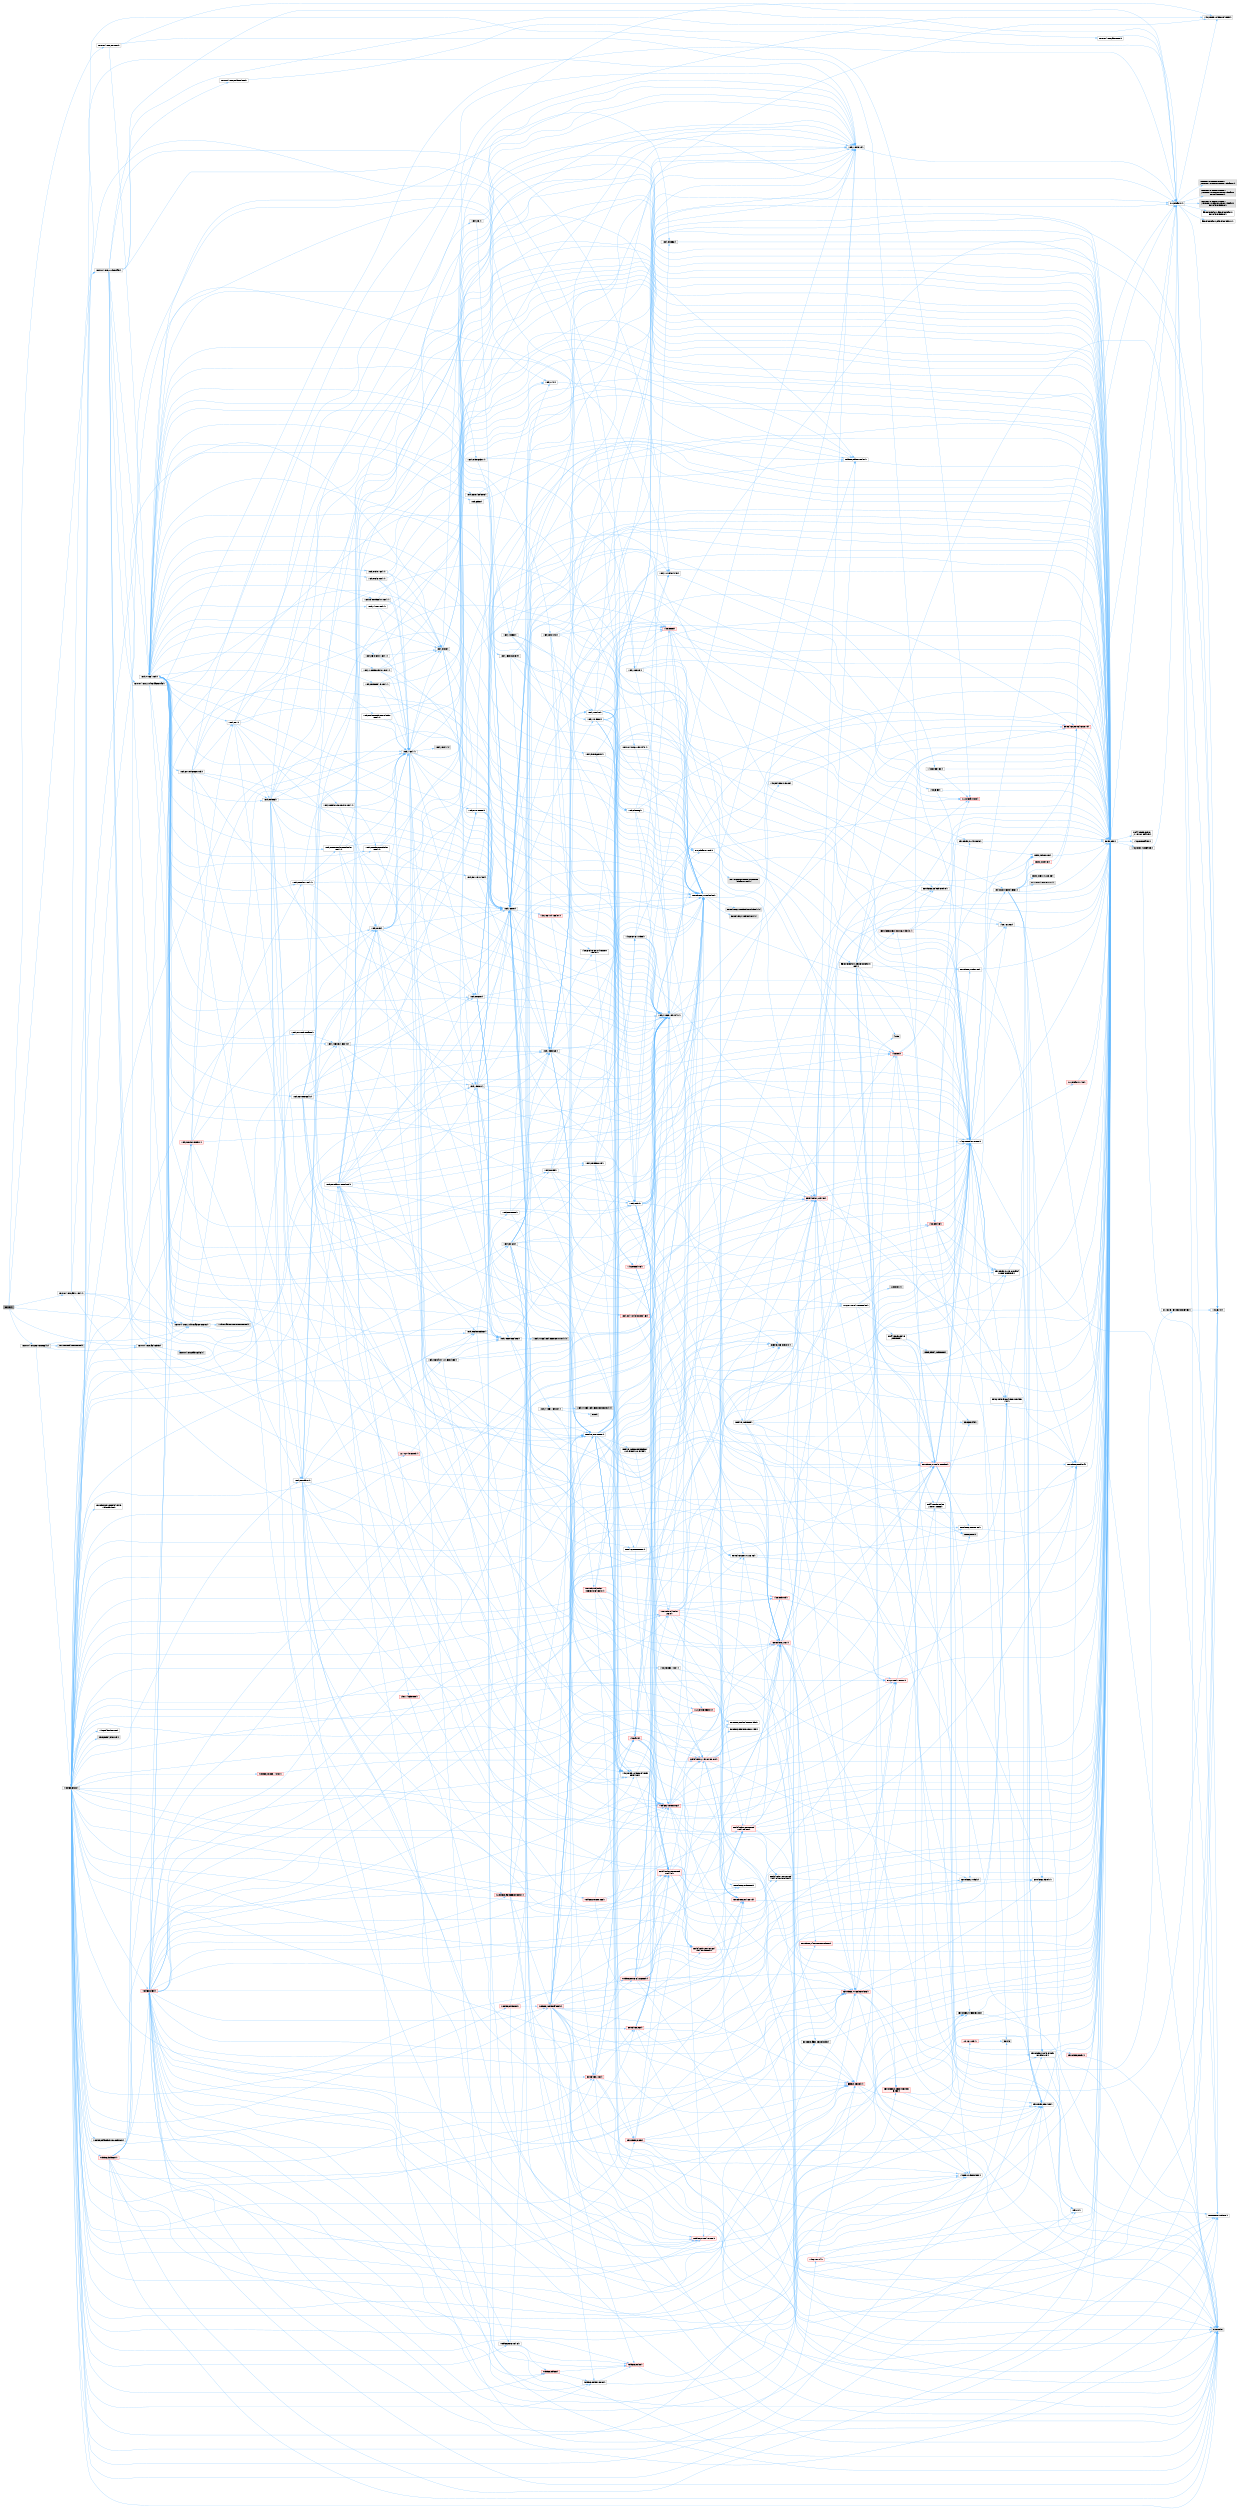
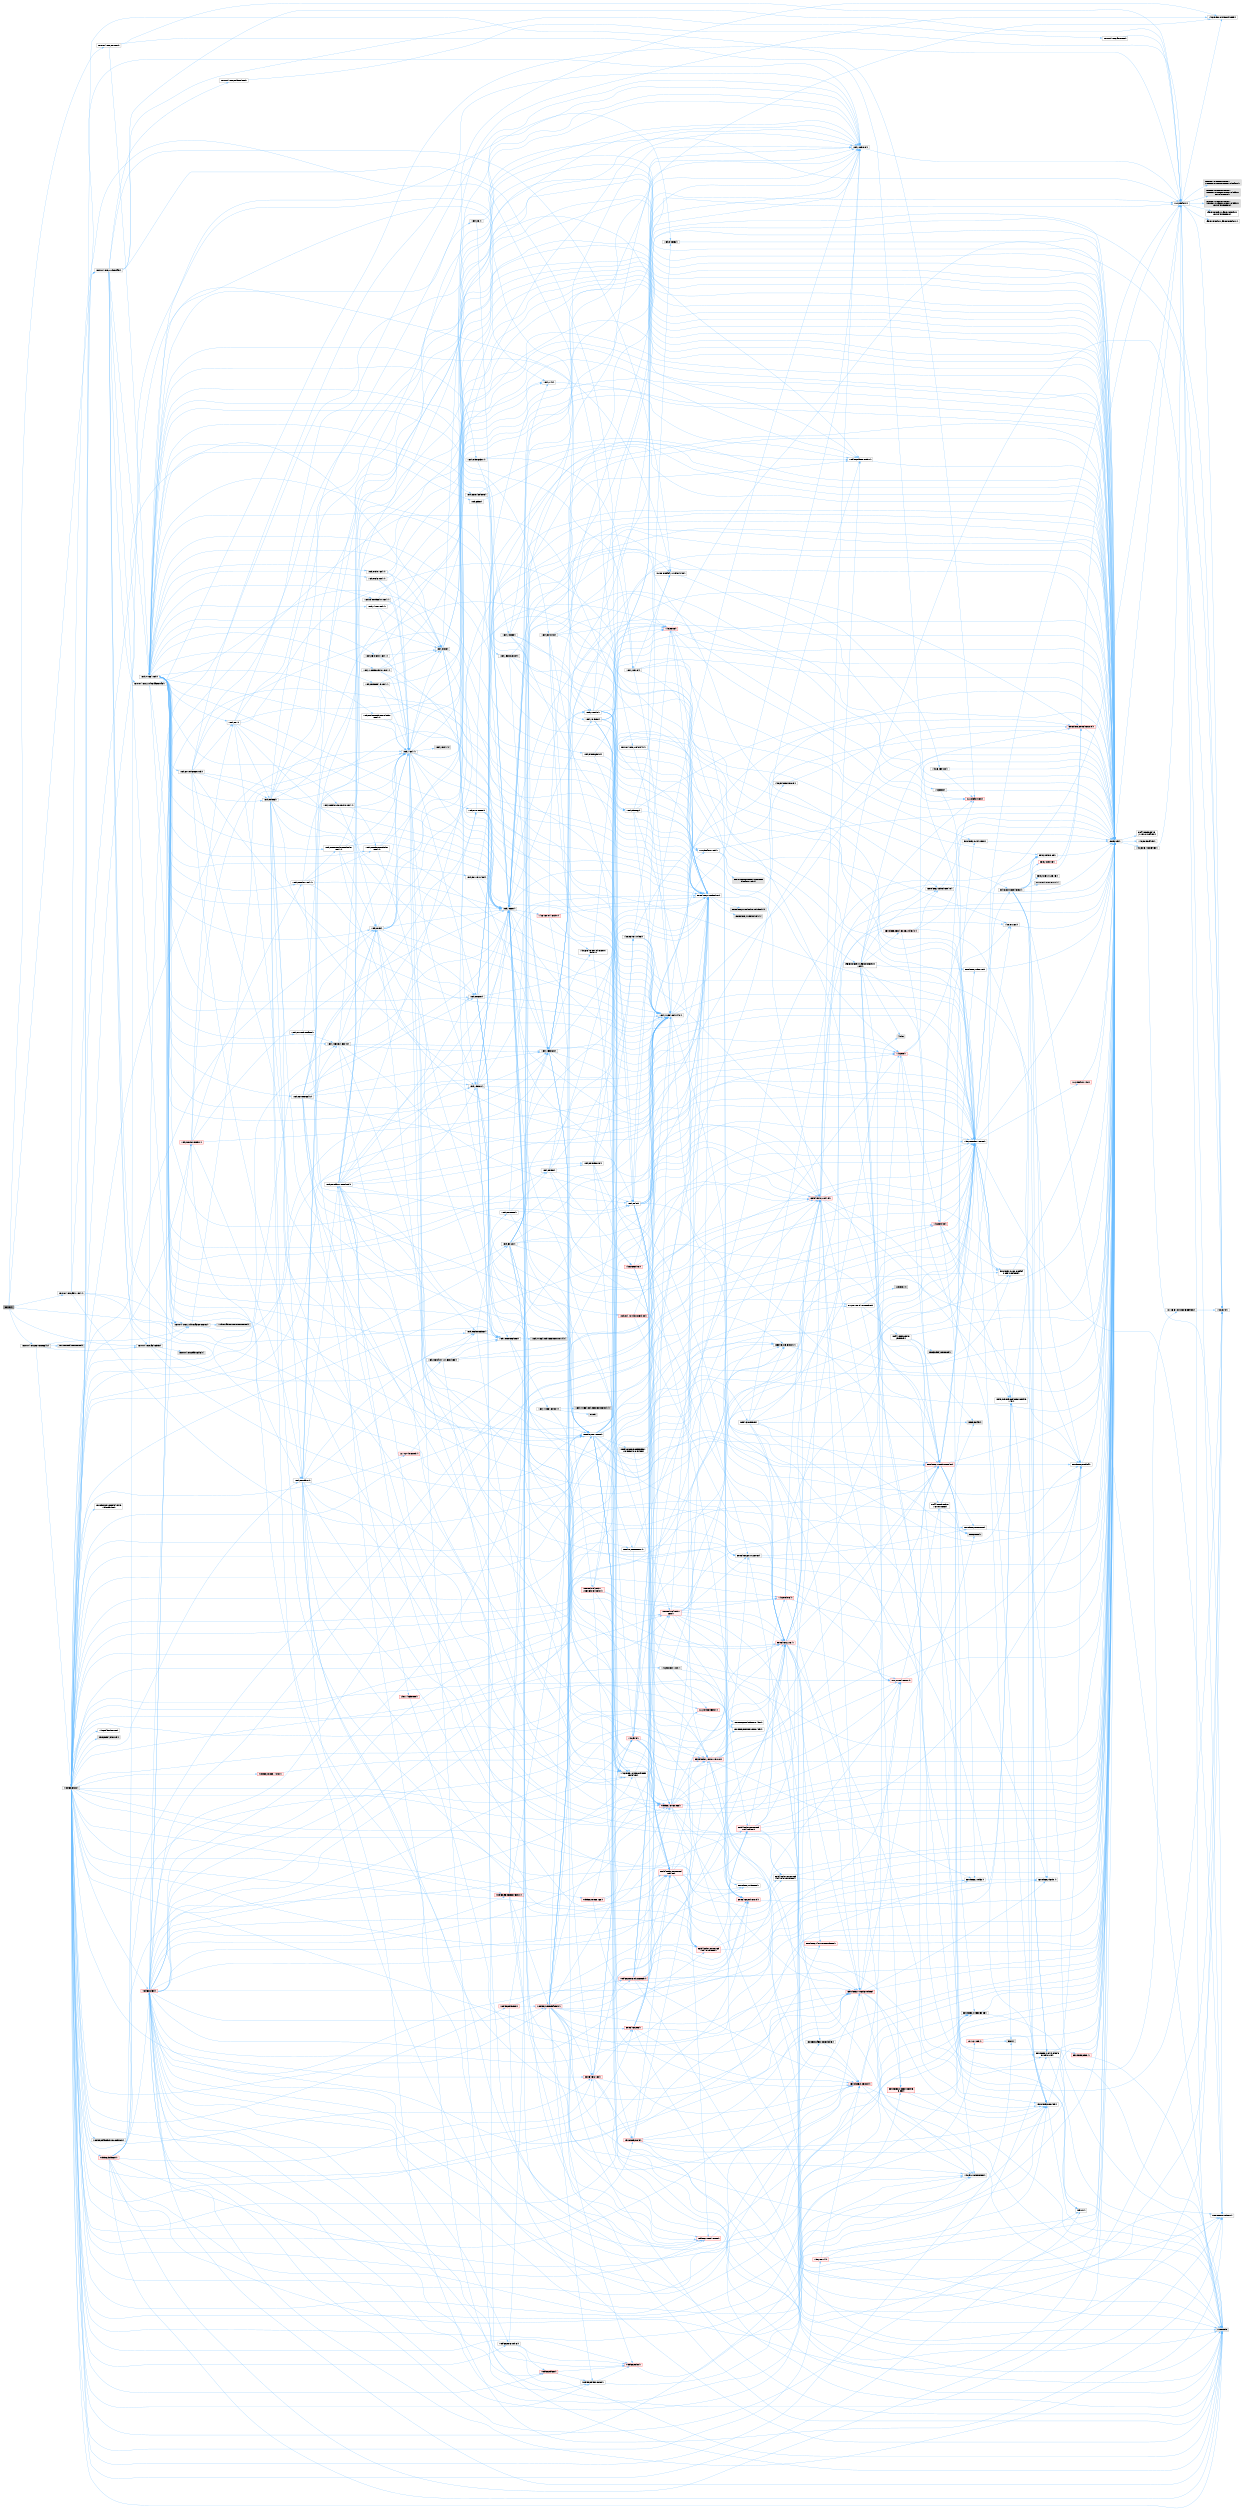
(669, 573) -> (671, 573)
(510, 1895) -> (509, 1895)
(856, 2084) -> (860, 2084)
